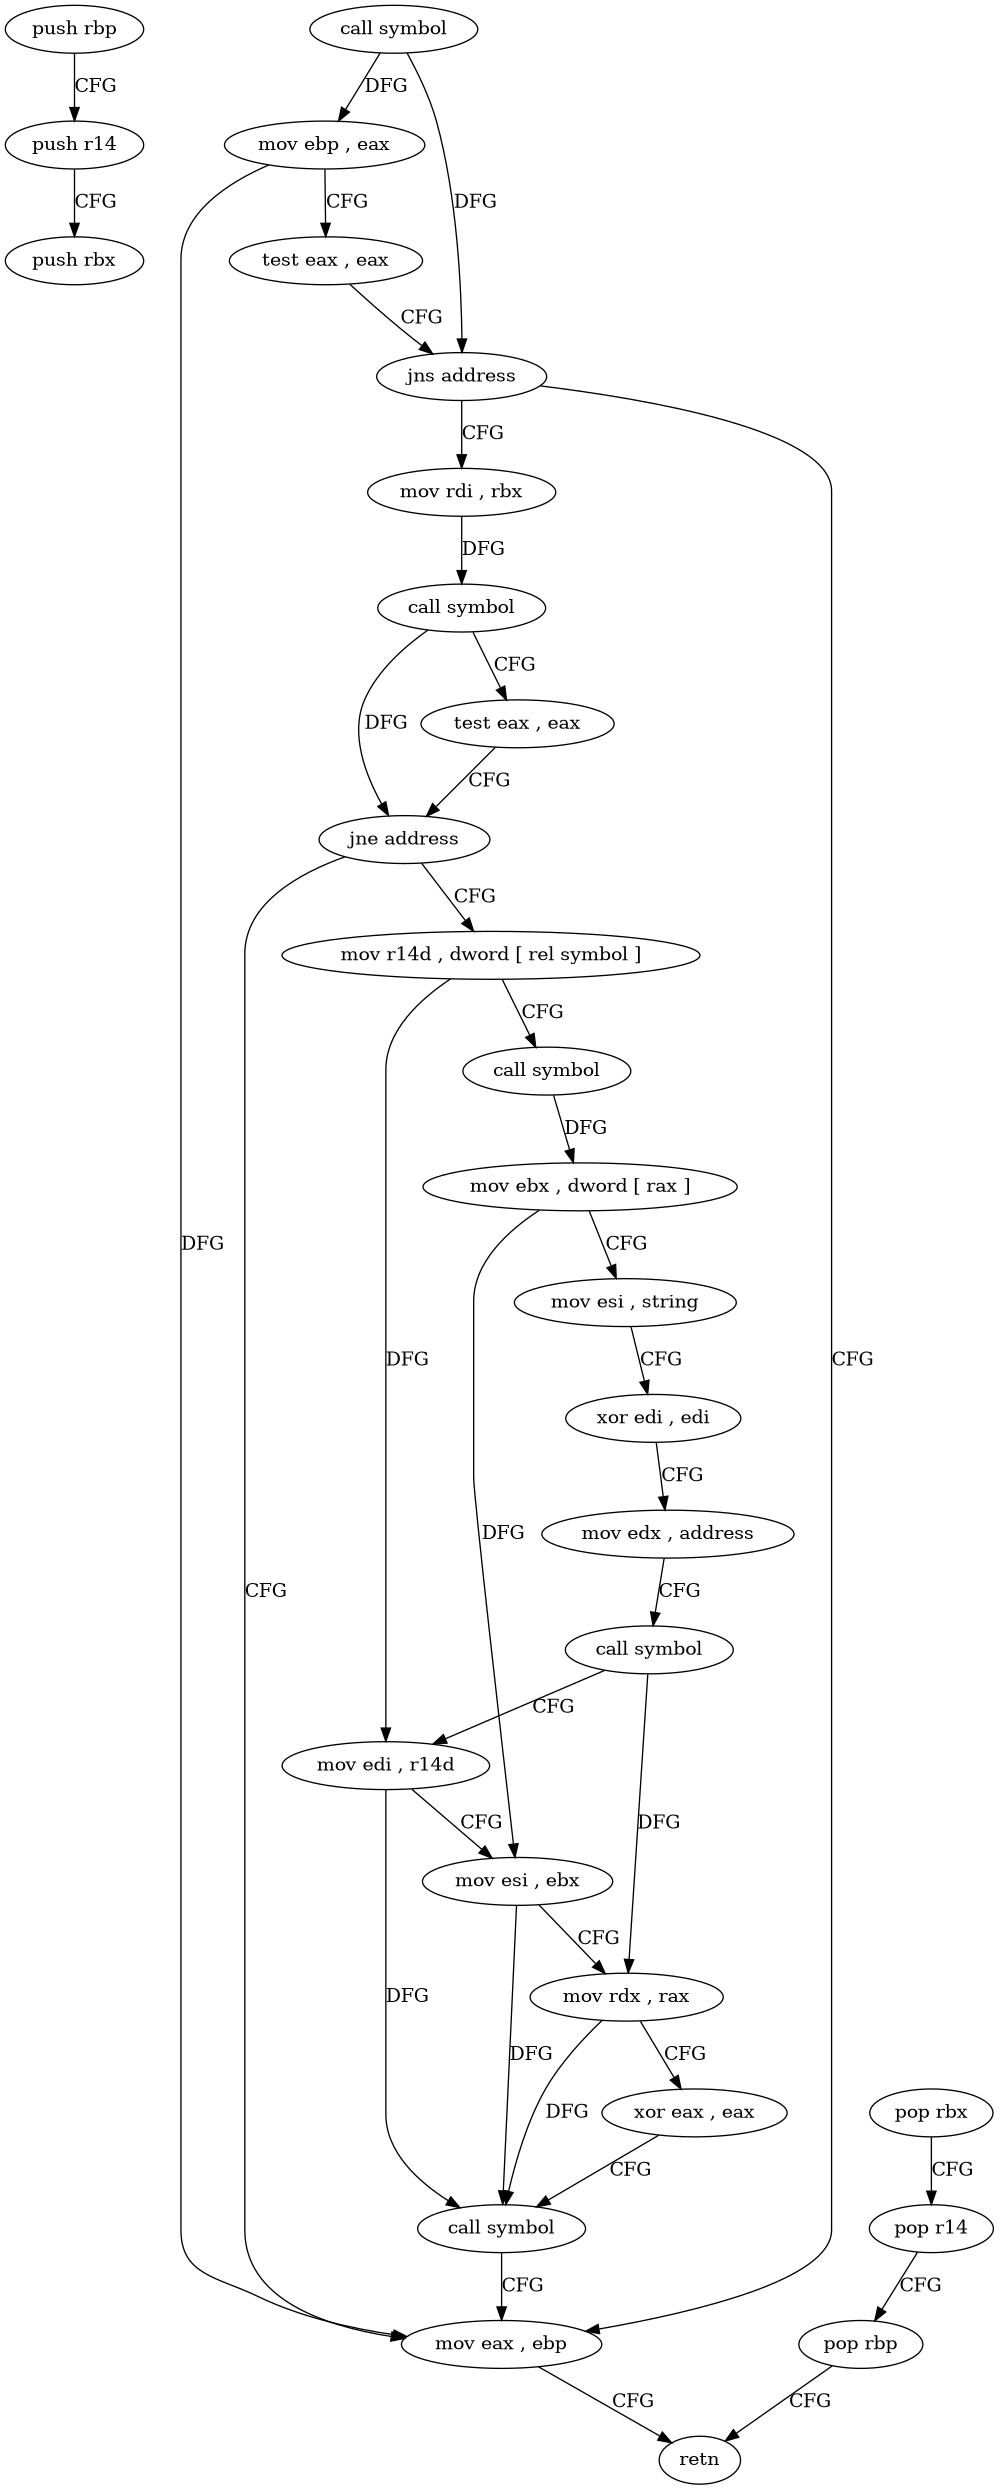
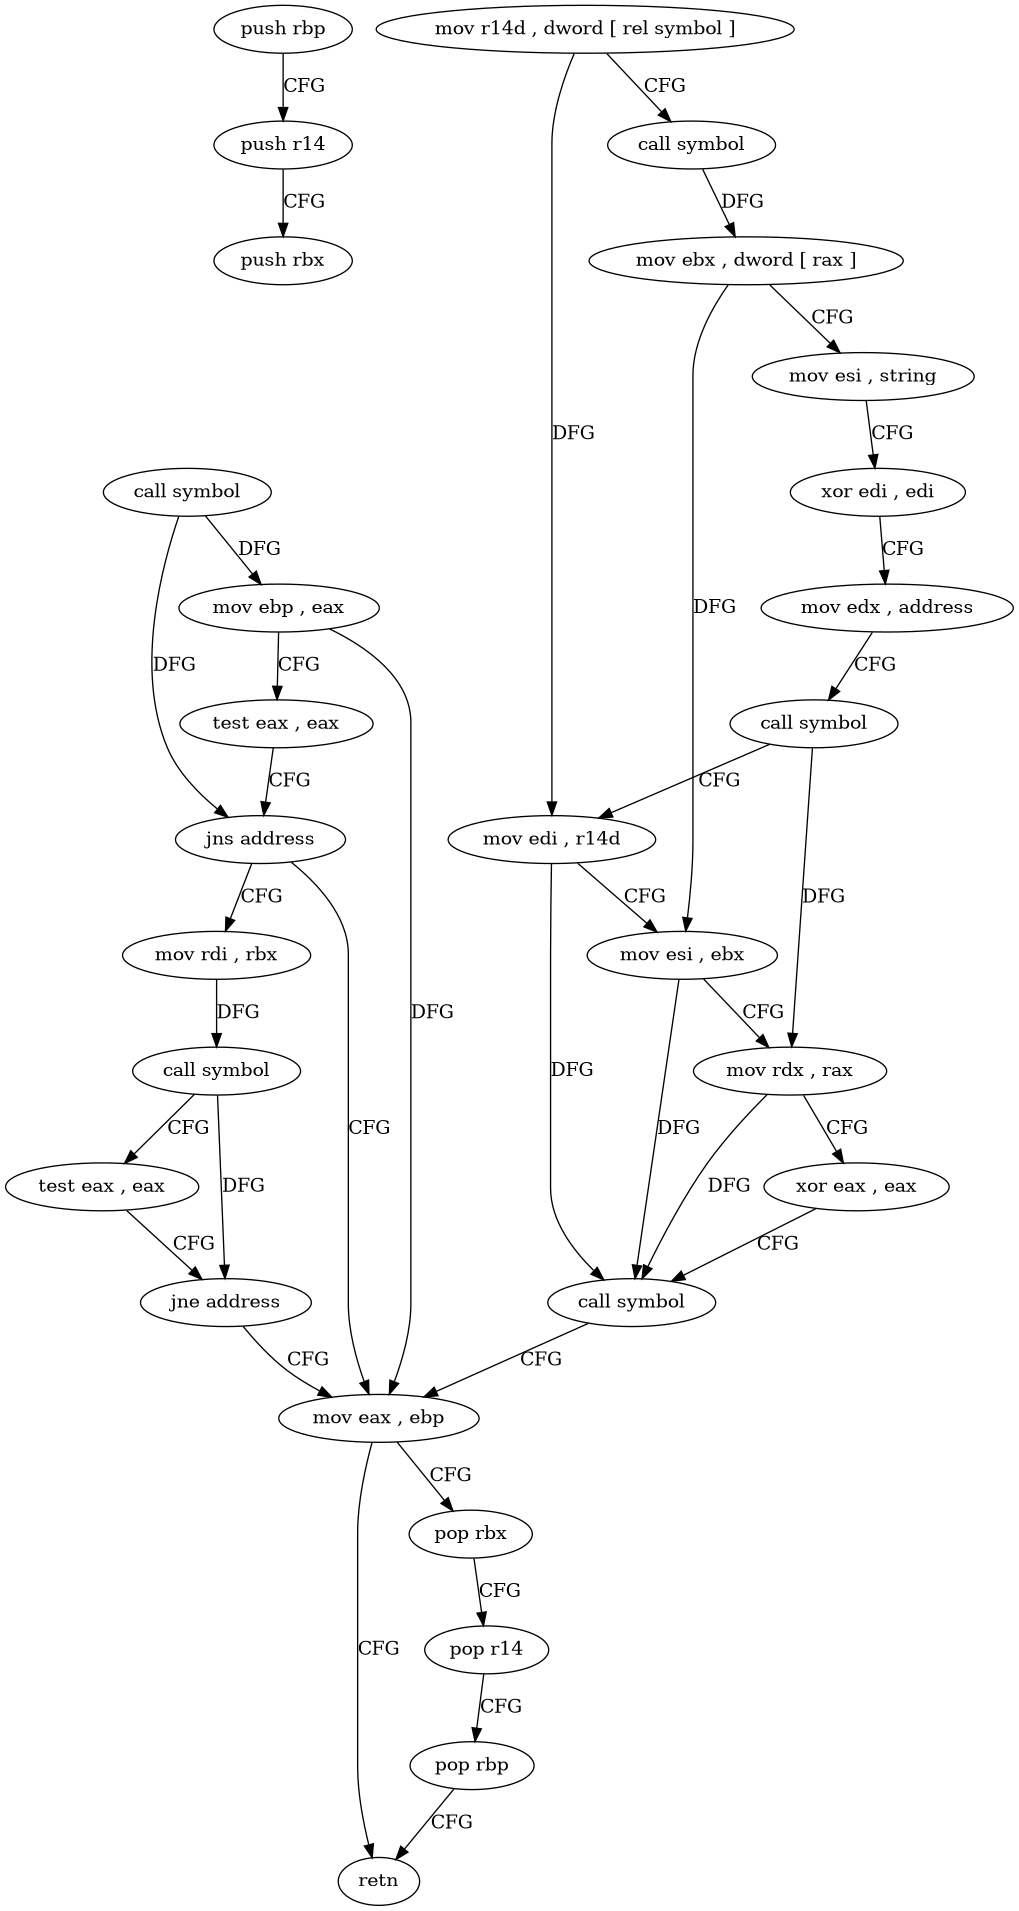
(443, 892) -> none
none -> (421, 1471)
